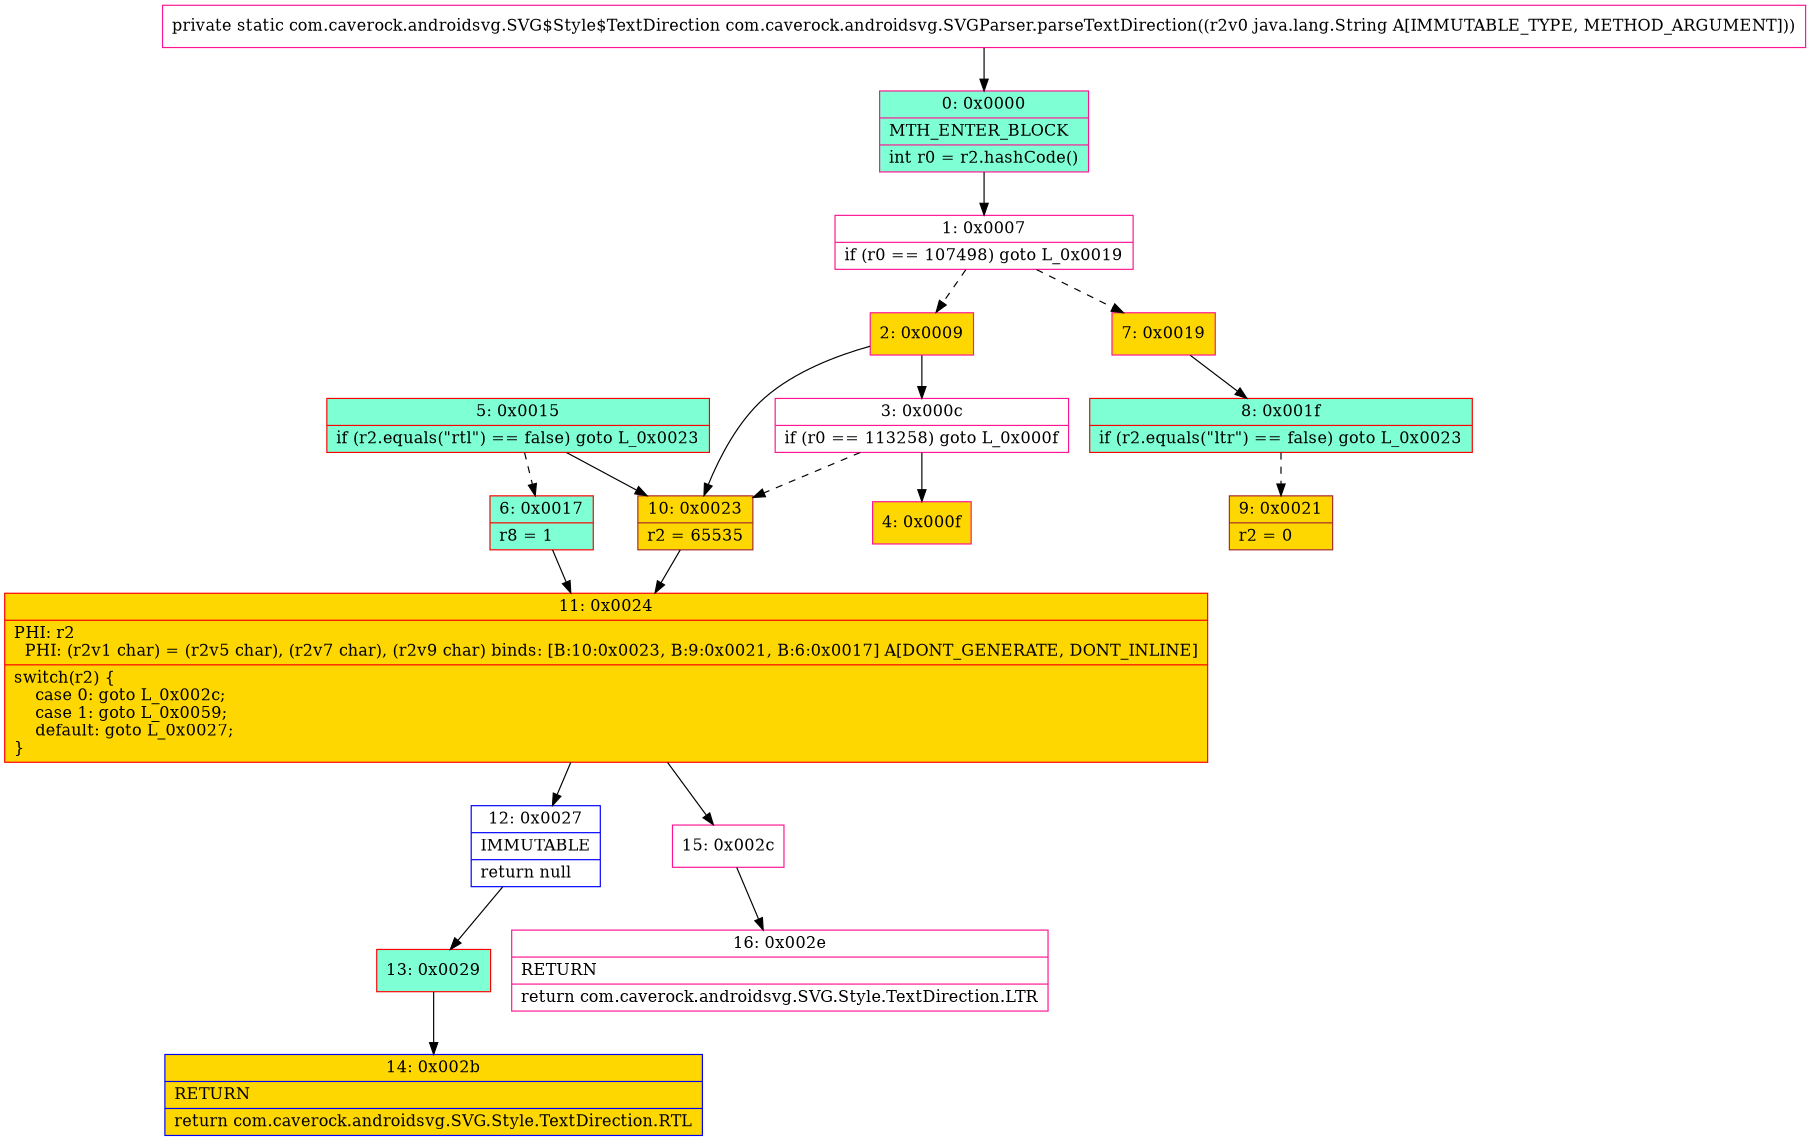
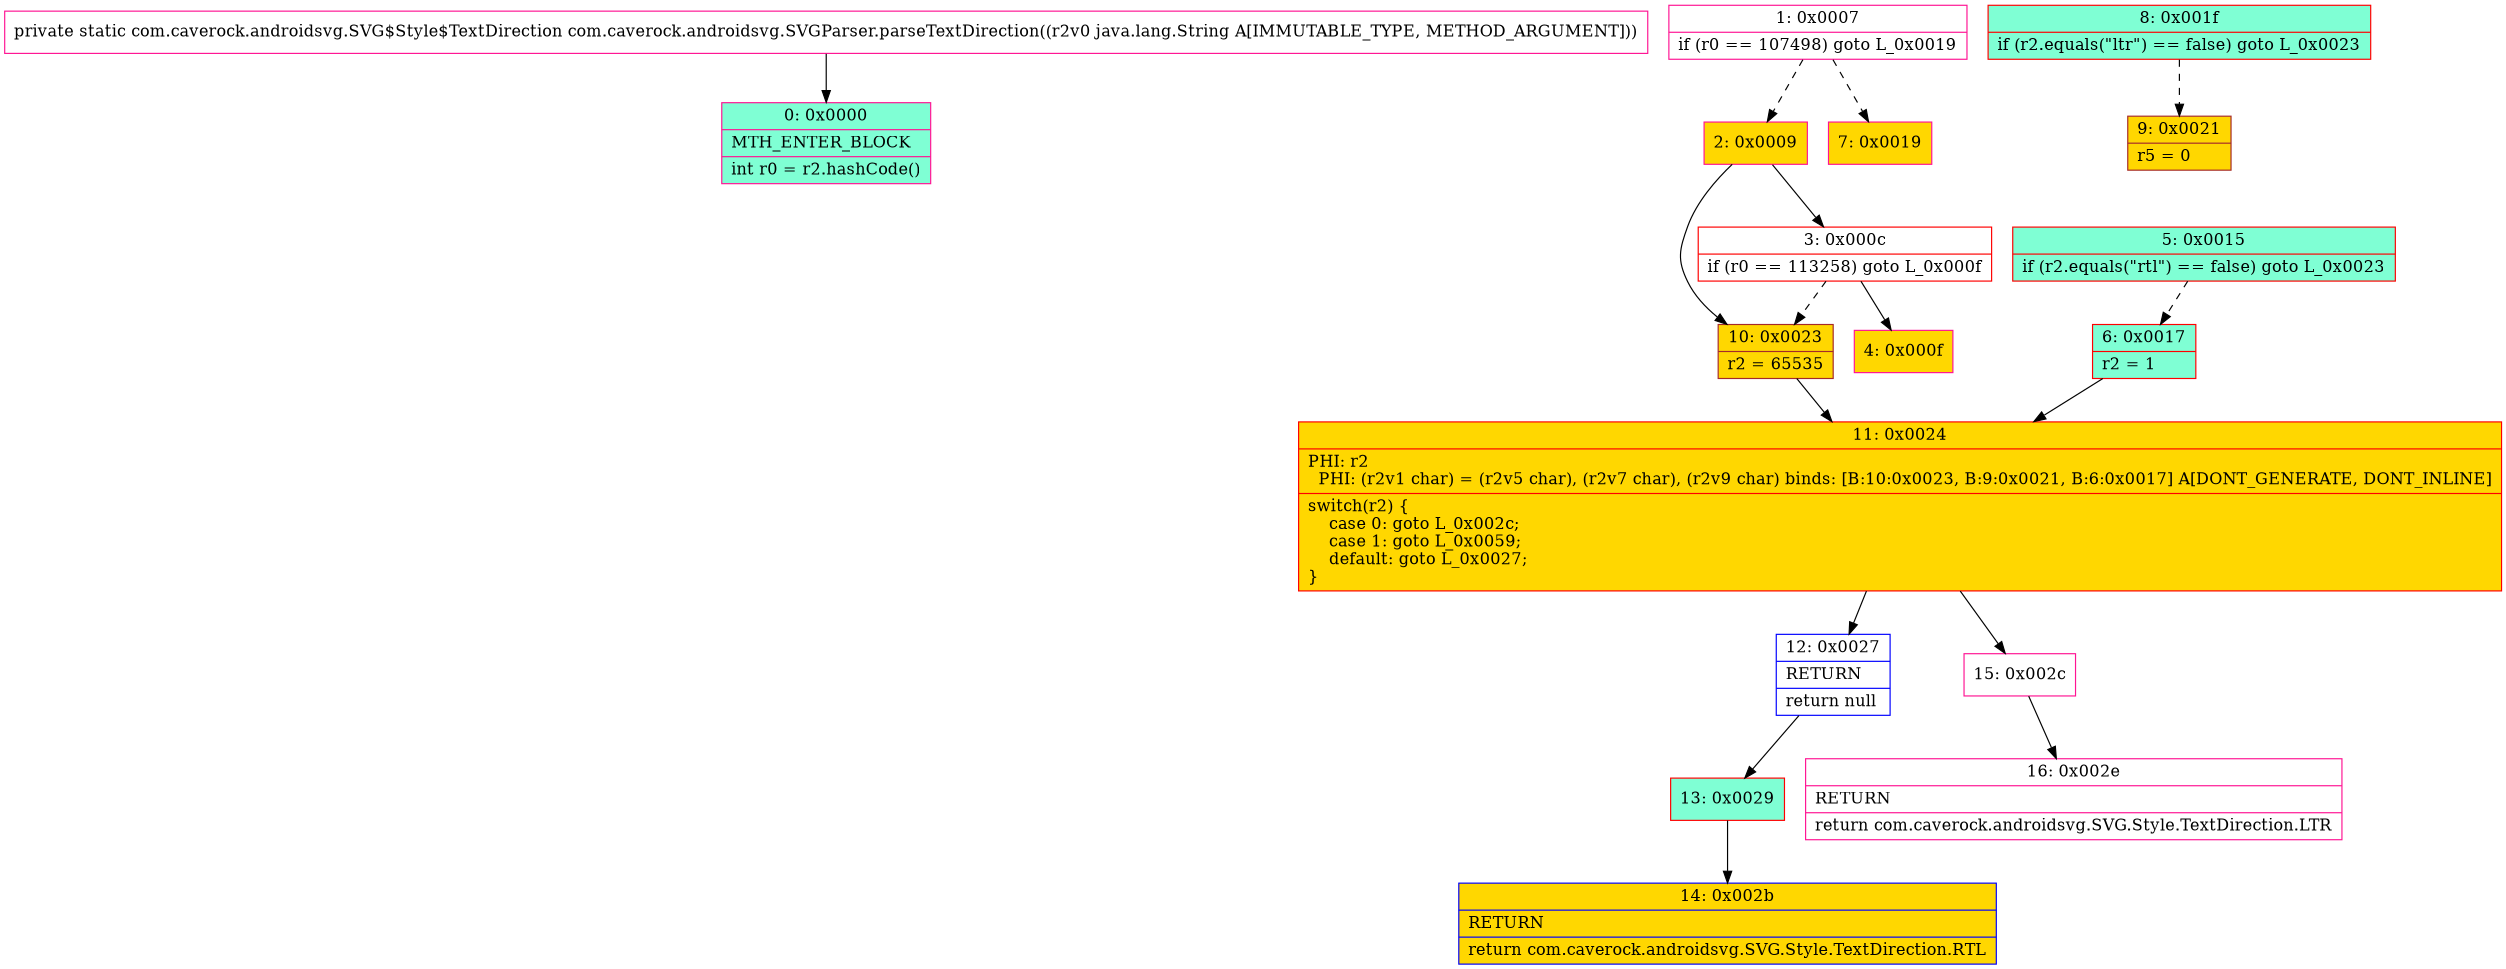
(984, 188) -> none
(1214, 373) -> none
(922, 425) -> (1845, 254)
(602, 471) -> none
(526, 536) -> (2129, 364)
(1266, 536) -> (2164, 156)
(536, 846) -> (1824, 674)
